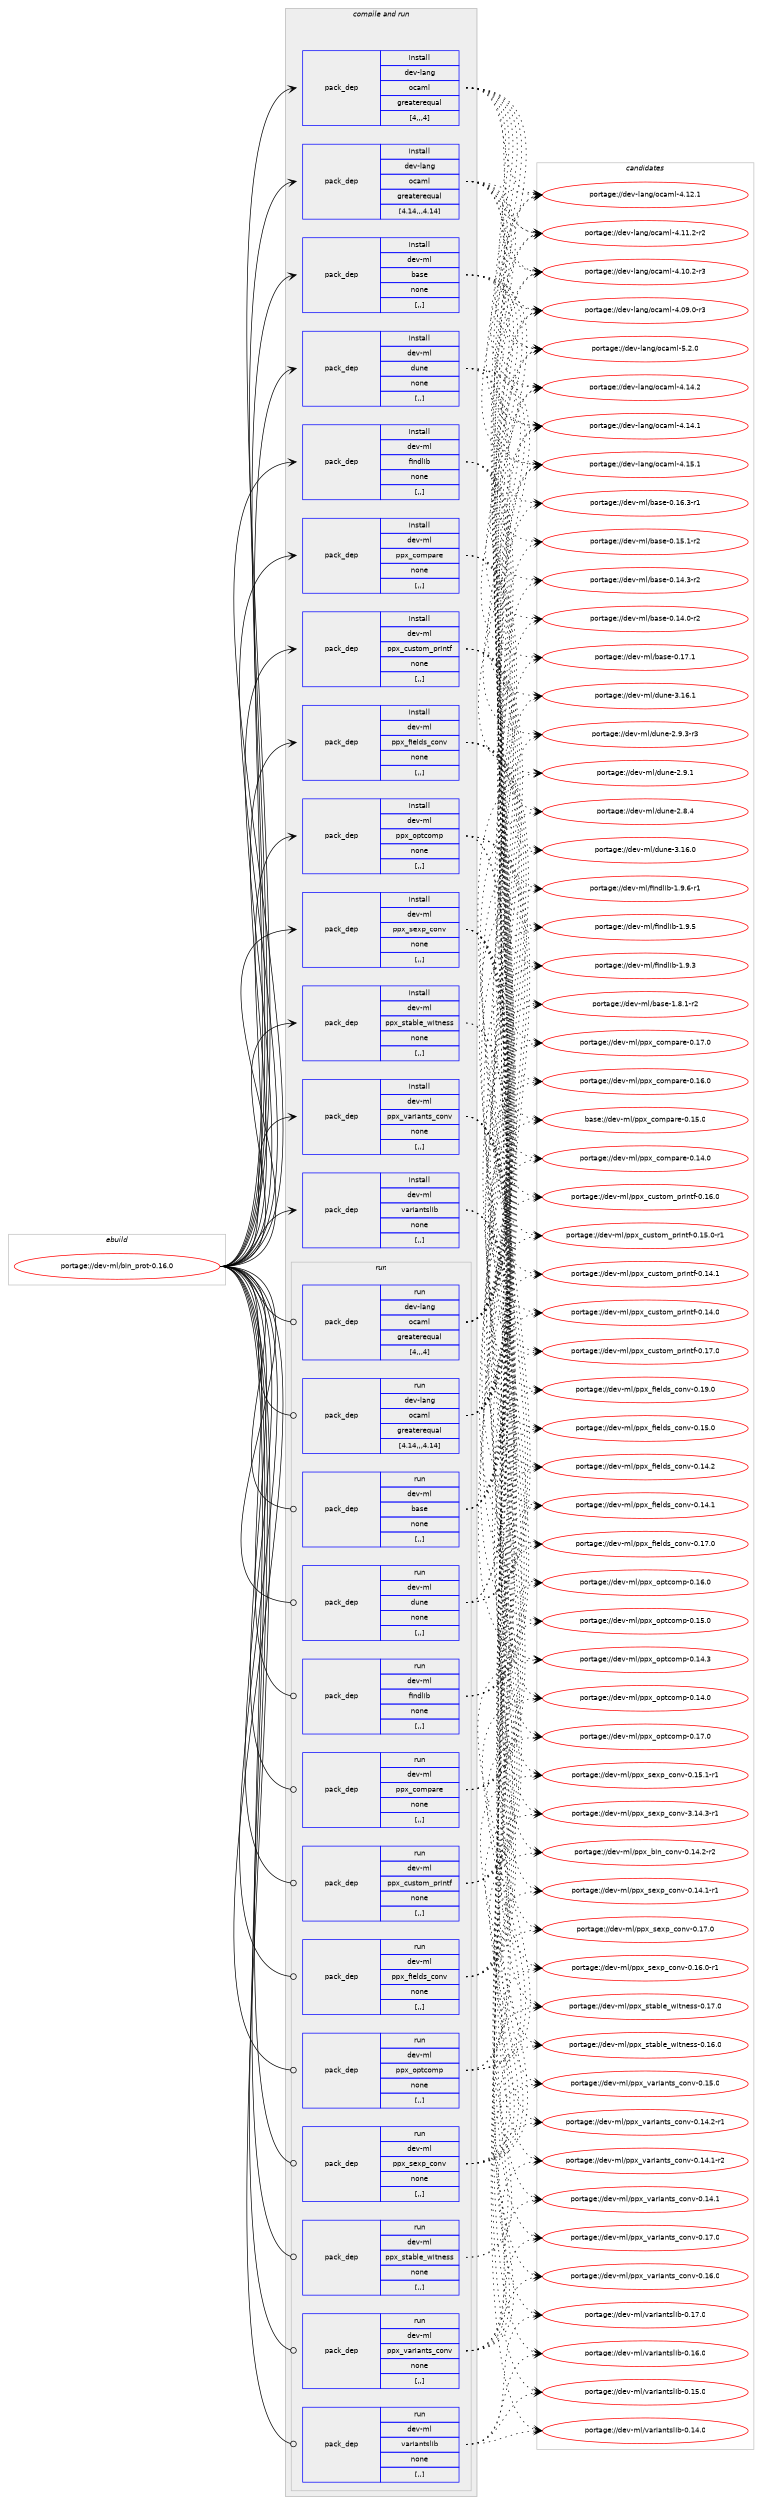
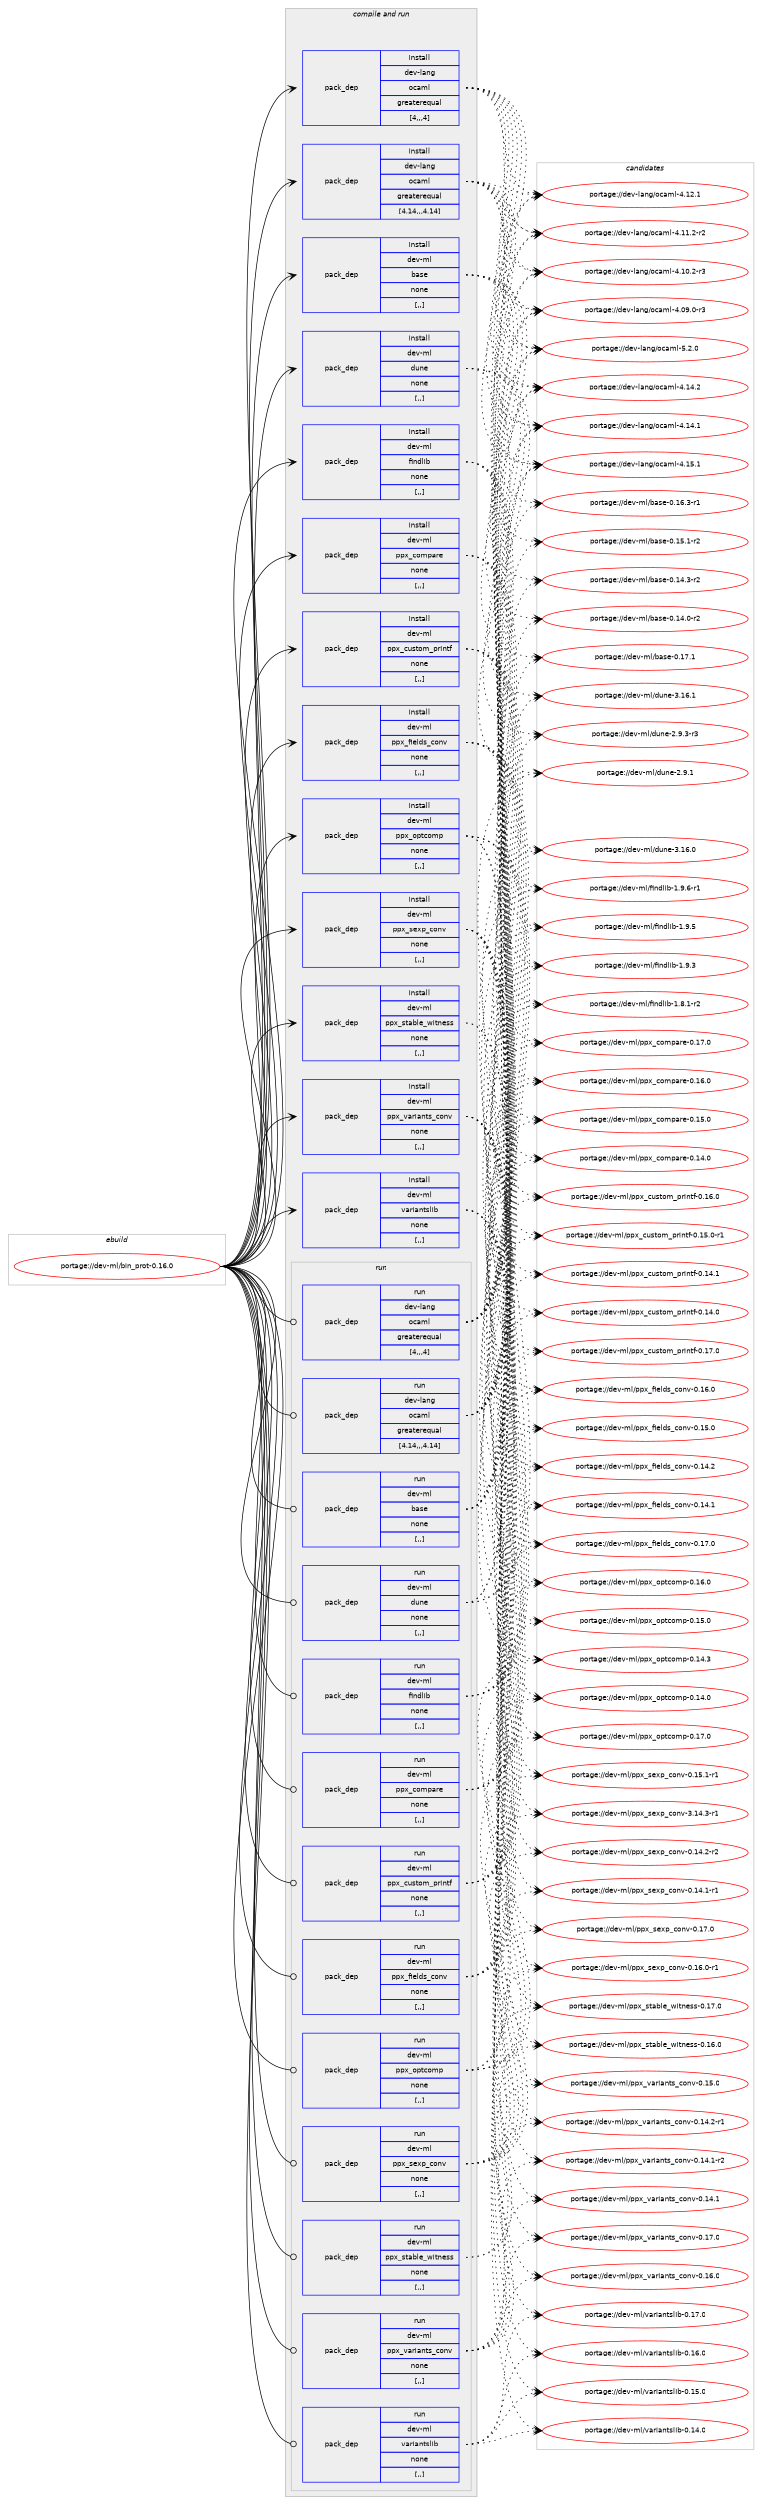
(645, 812) -> none
(645, 1004) -> (645, 1004)
(645, 1120) -> (645, 1120)
(645, 1390) -> (645, 1390)
(645, 1853) -> (645, 1853)
